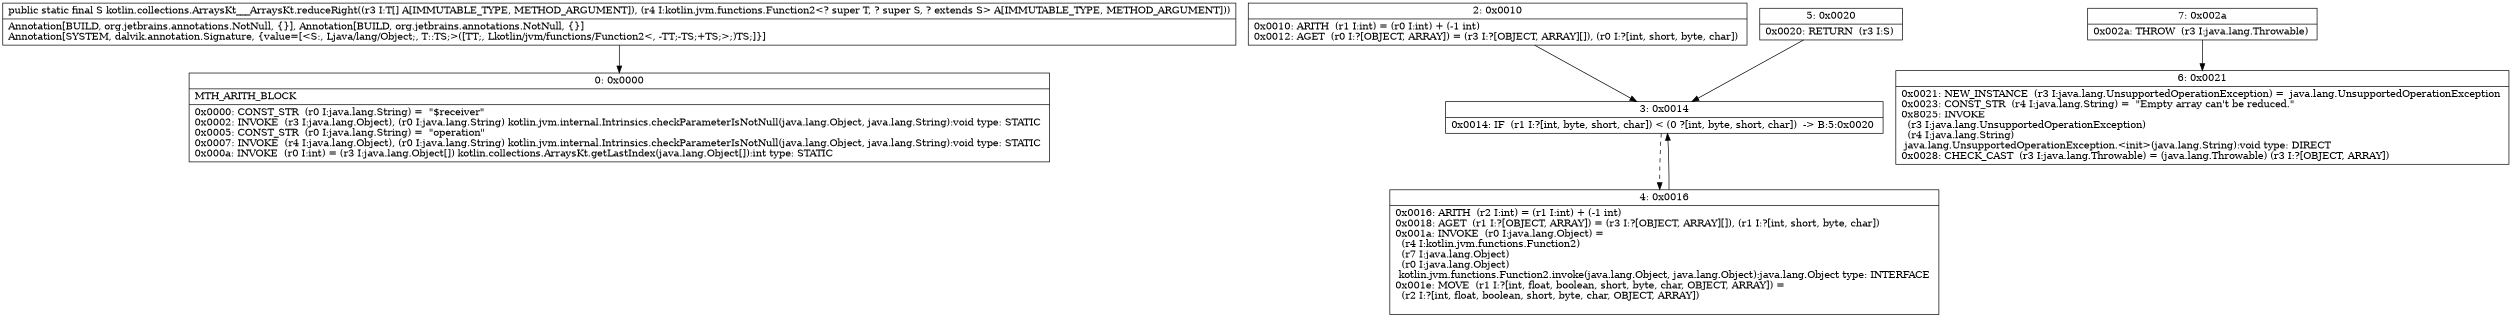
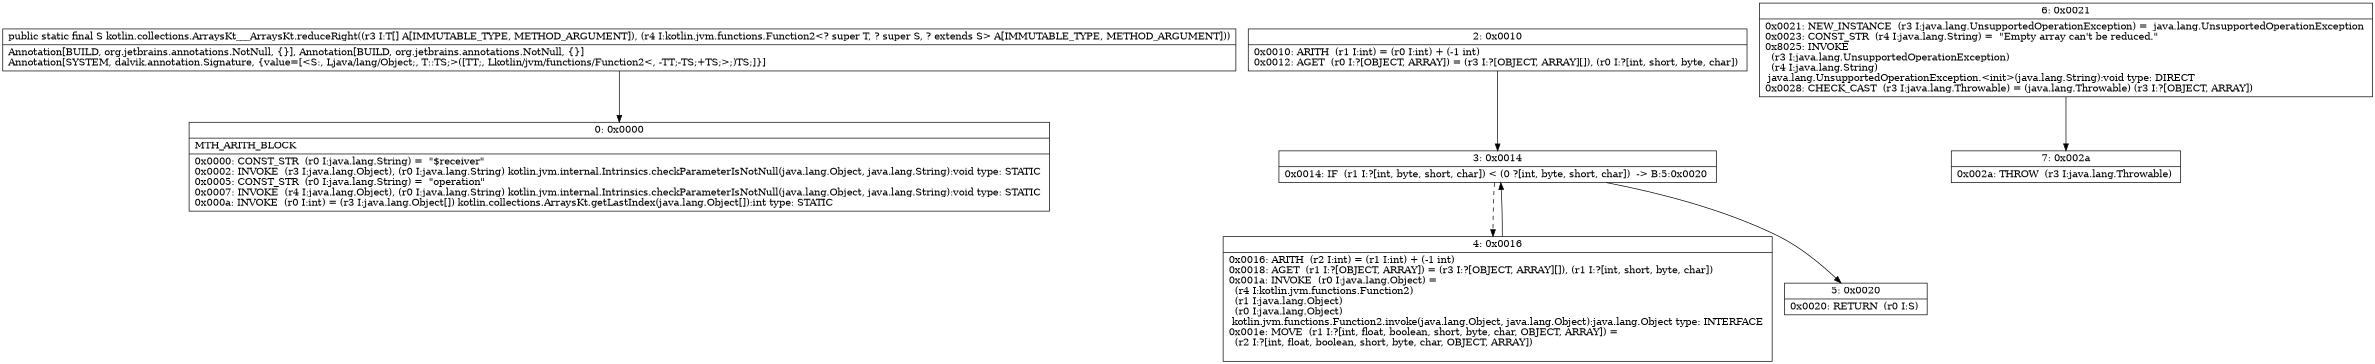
(1831, 32) -> (1856, 307)
(2202, 52) -> (2066, 120)
(1751, 69) -> (1728, 215)
(1453, 255) -> (1286, 301)
